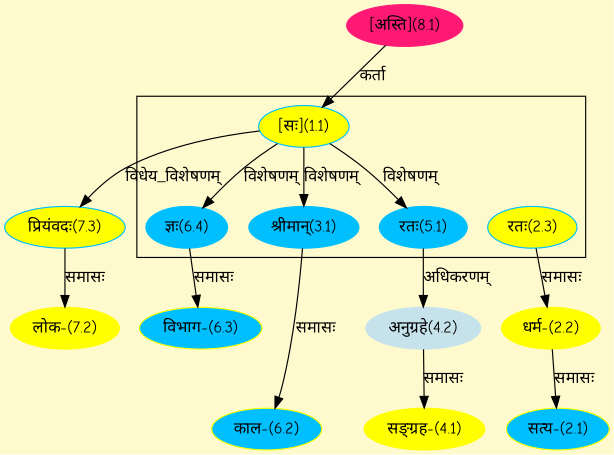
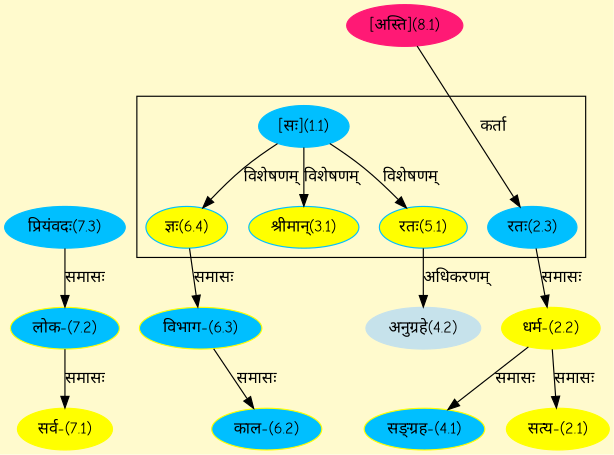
(358, 72) -> (465, 121)
(304, 126) -> (304, 126)
(168, 150) -> none
(65, 227) -> (65, 227)
(187, 227) -> (187, 227)
(304, 227) -> (304, 227)
(423, 227) -> (423, 227)
(532, 227) -> (532, 227)
(294, 323) -> (230, 374)
(65, 328) -> (65, 328)
(424, 373) -> (493, 375)
none -> (65, 429)
(424, 429) -> (424, 429)
(558, 429) -> (558, 429)
